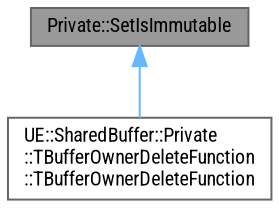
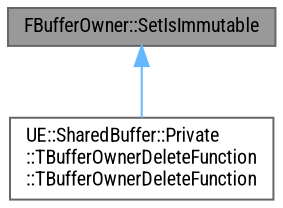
(140, 27) -> (142, 27)
